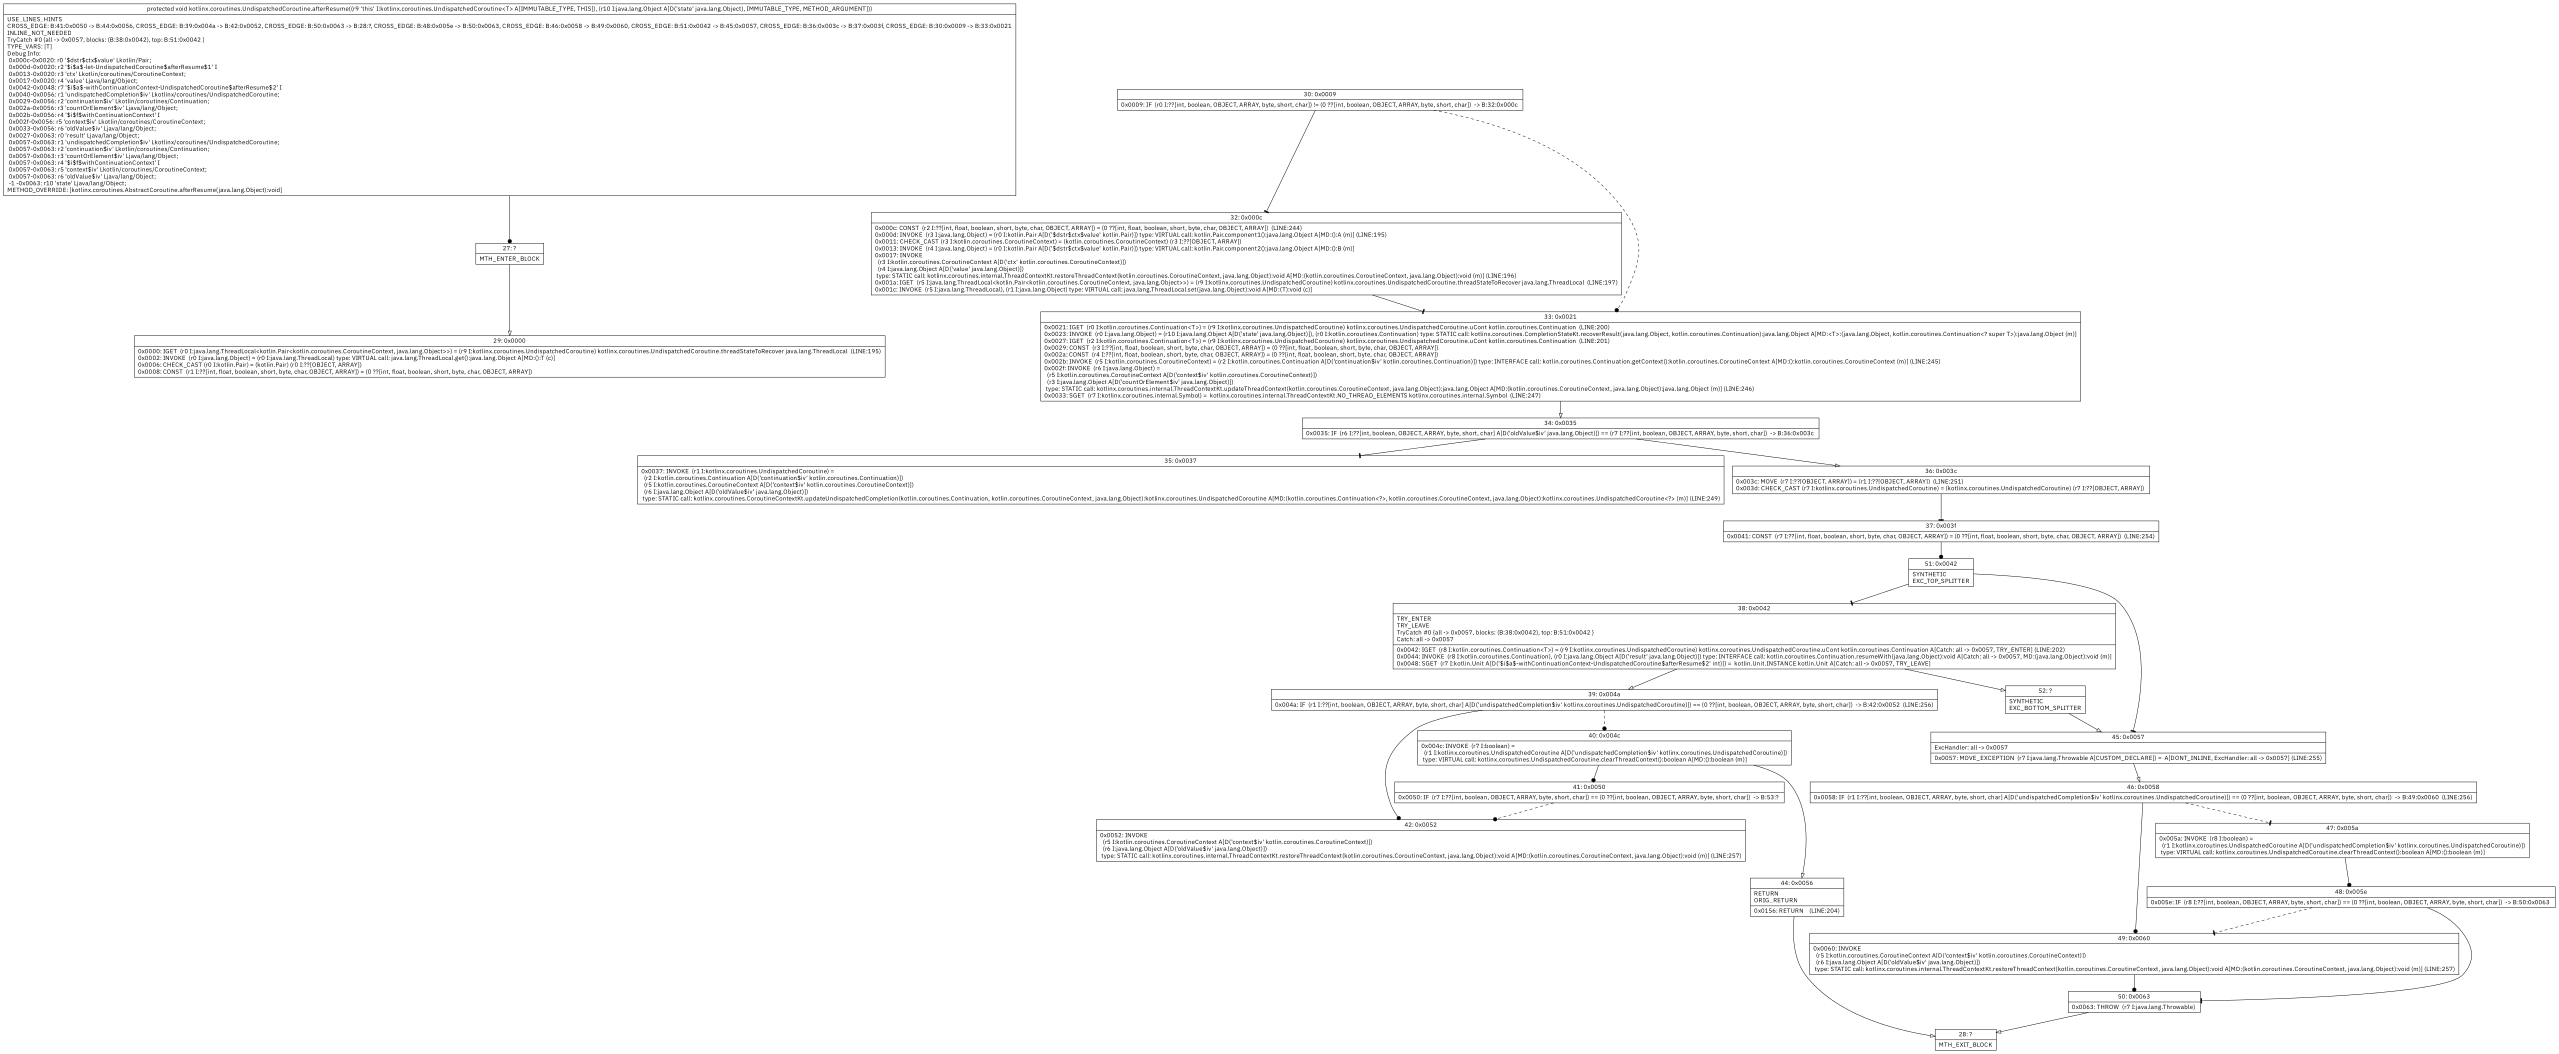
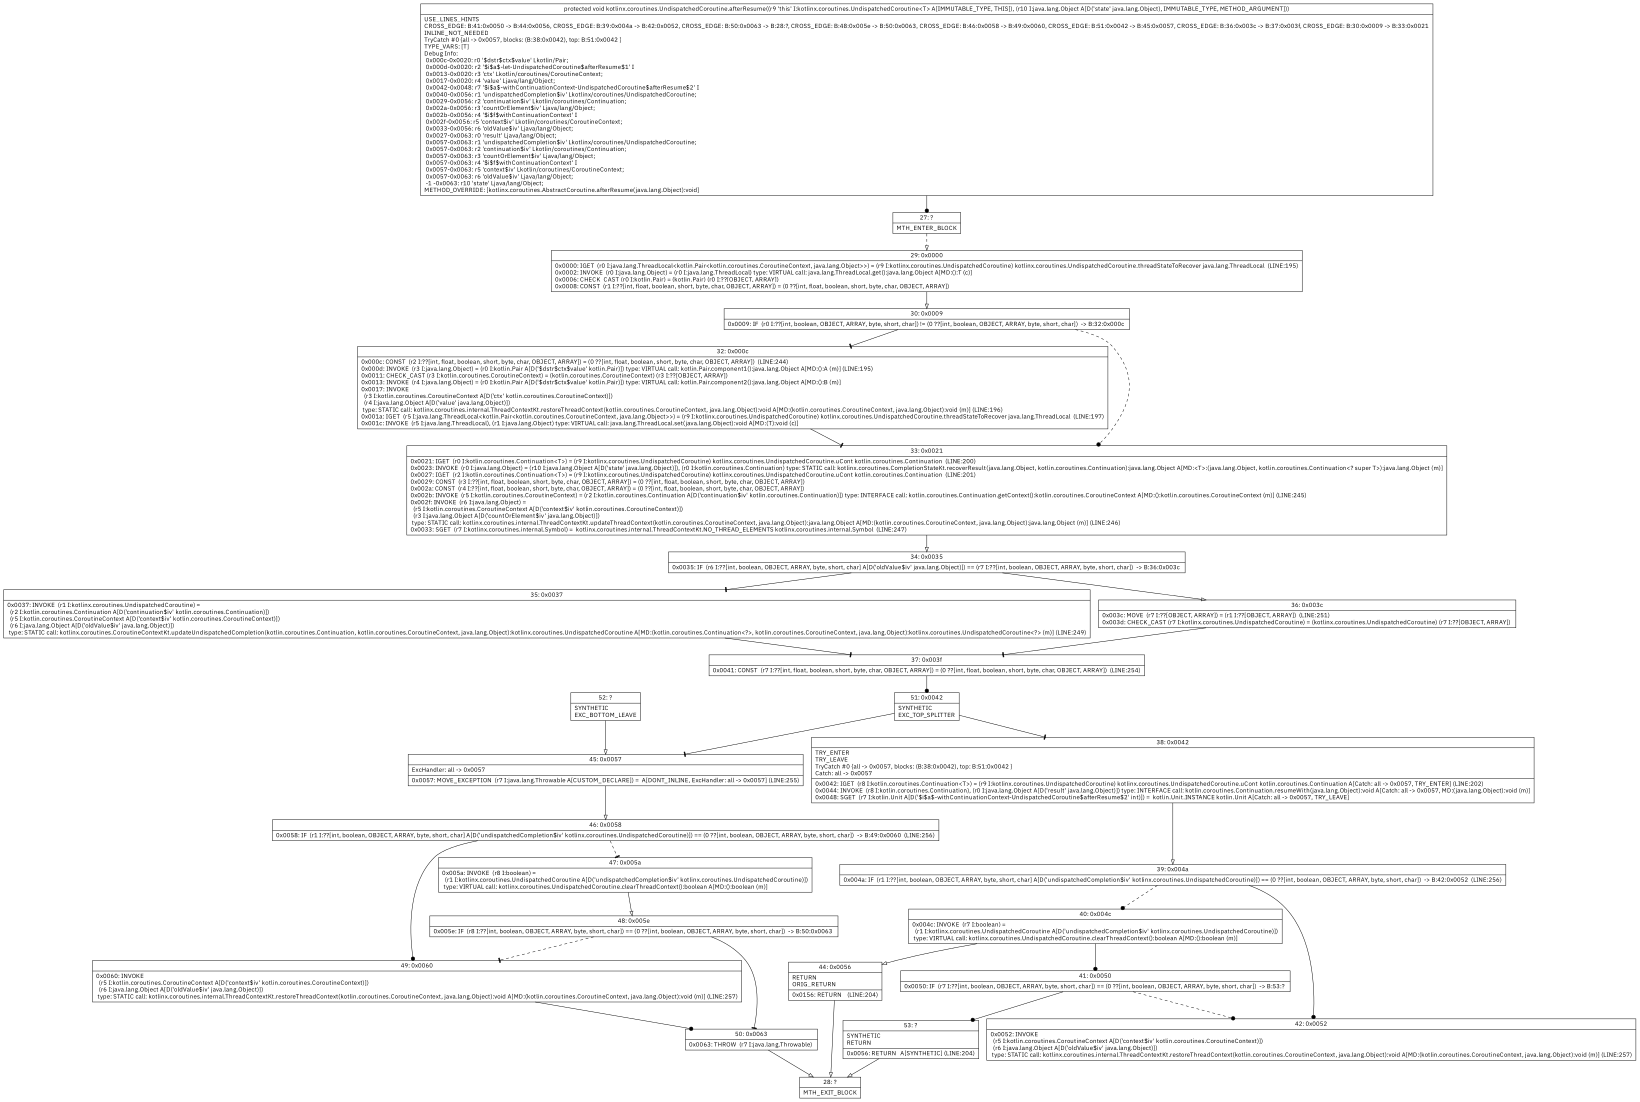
(510, 298) -> (927, 240)
none -> (927, 298)
none -> (787, 646)
(1953, 679) -> none
(2045, 708) -> (606, 715)
(2347, 870) -> (630, 902)
none -> (911, 1040)
